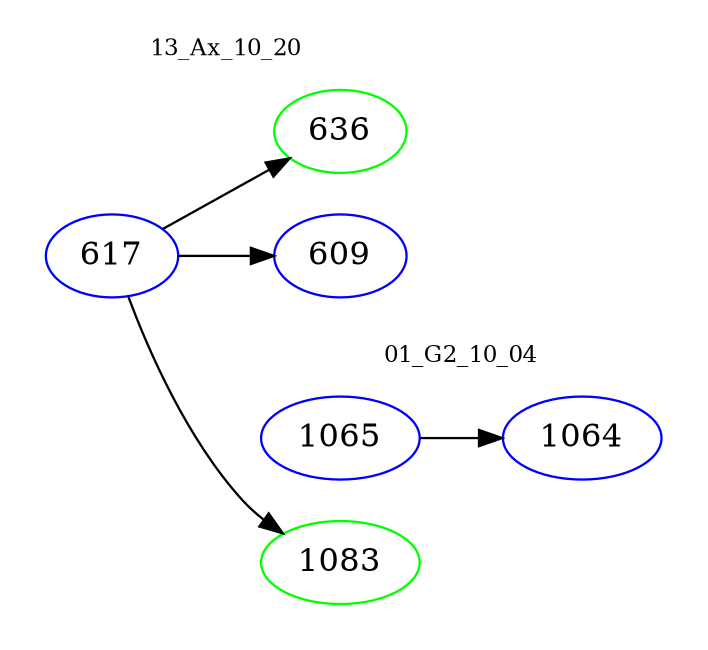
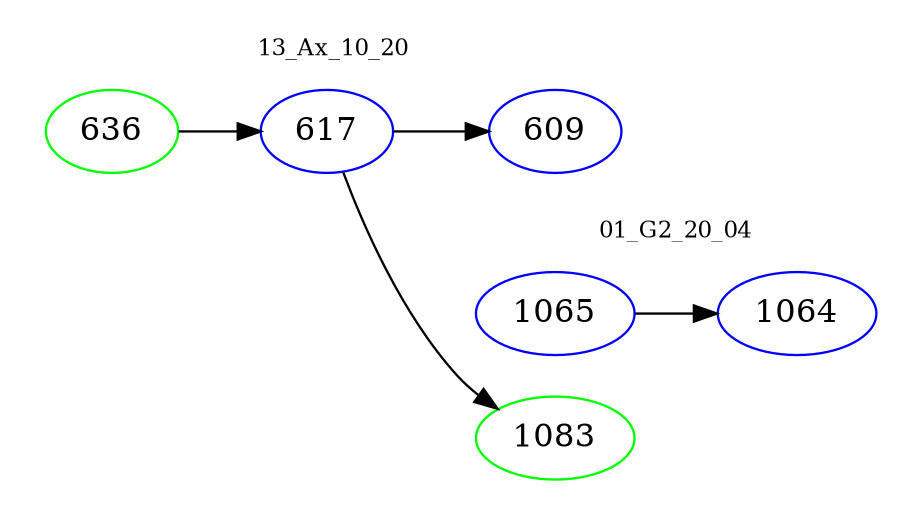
(216, 199) -> (208, 131)
(461, 356) -> (676, 232)
